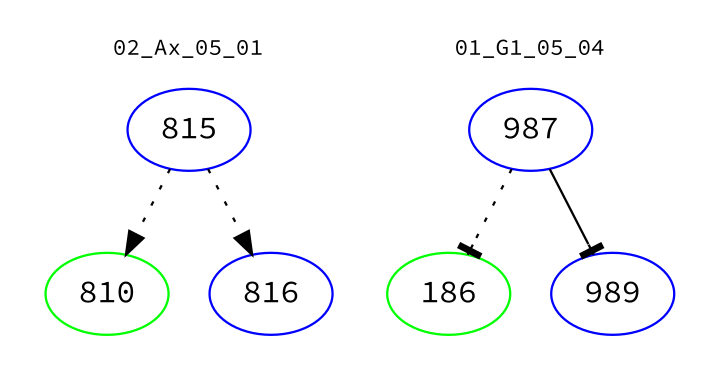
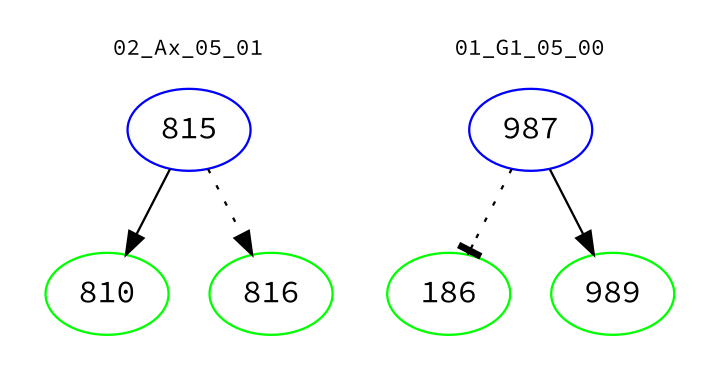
(531, 49) -> (531, 49)
(153, 202) -> (153, 202)
(569, 207) -> (566, 202)
(271, 294) -> (271, 294)
(613, 294) -> (613, 294)
